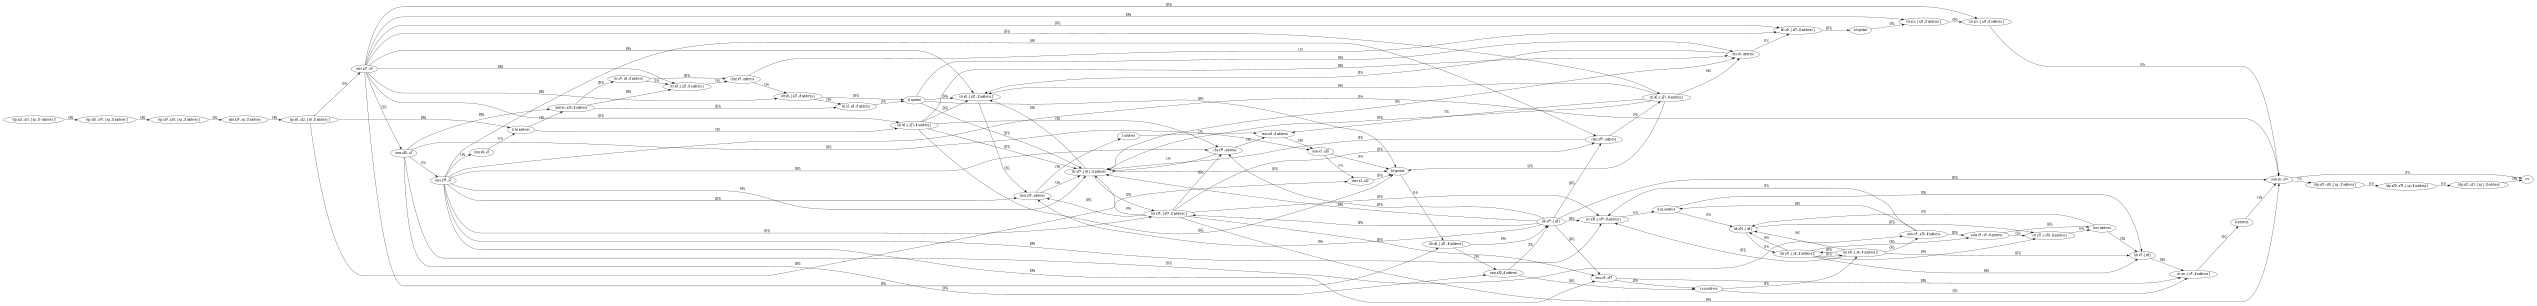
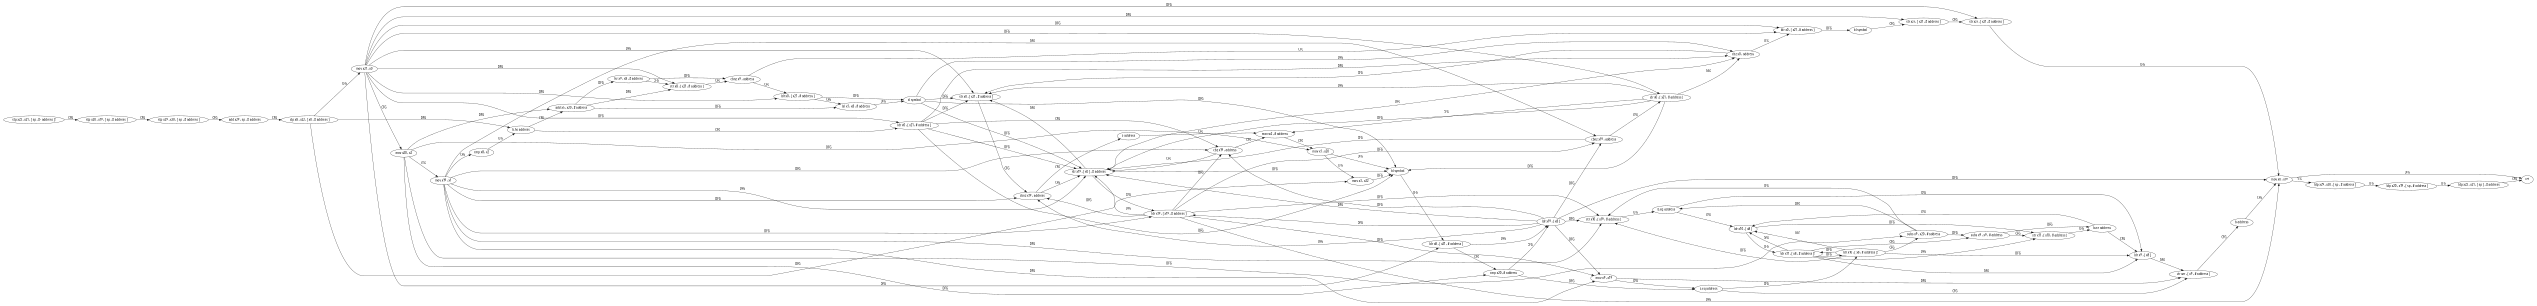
(1378, 99) -> none
